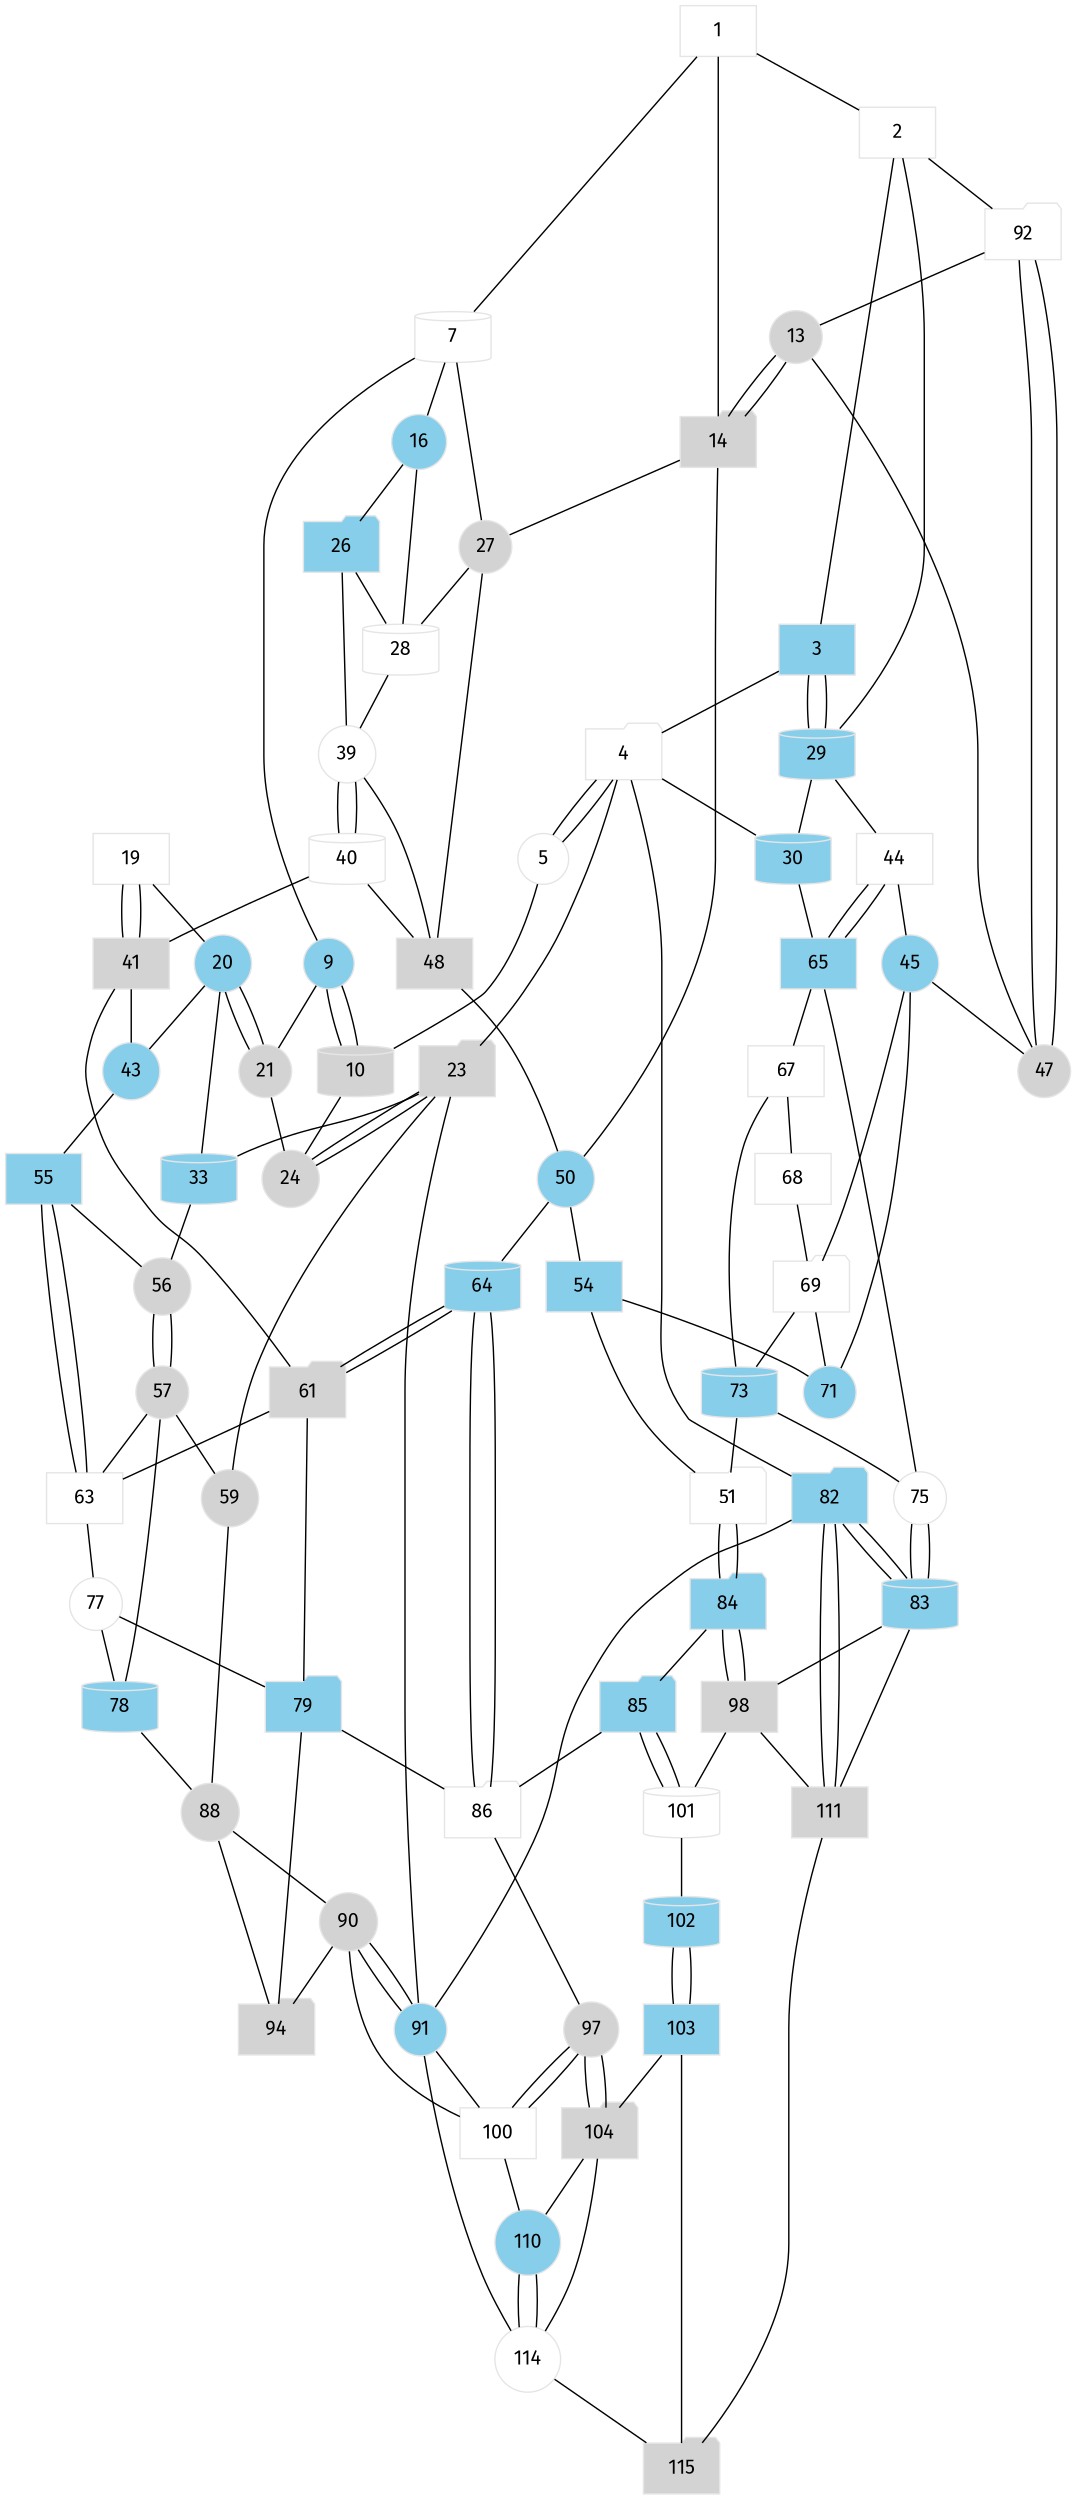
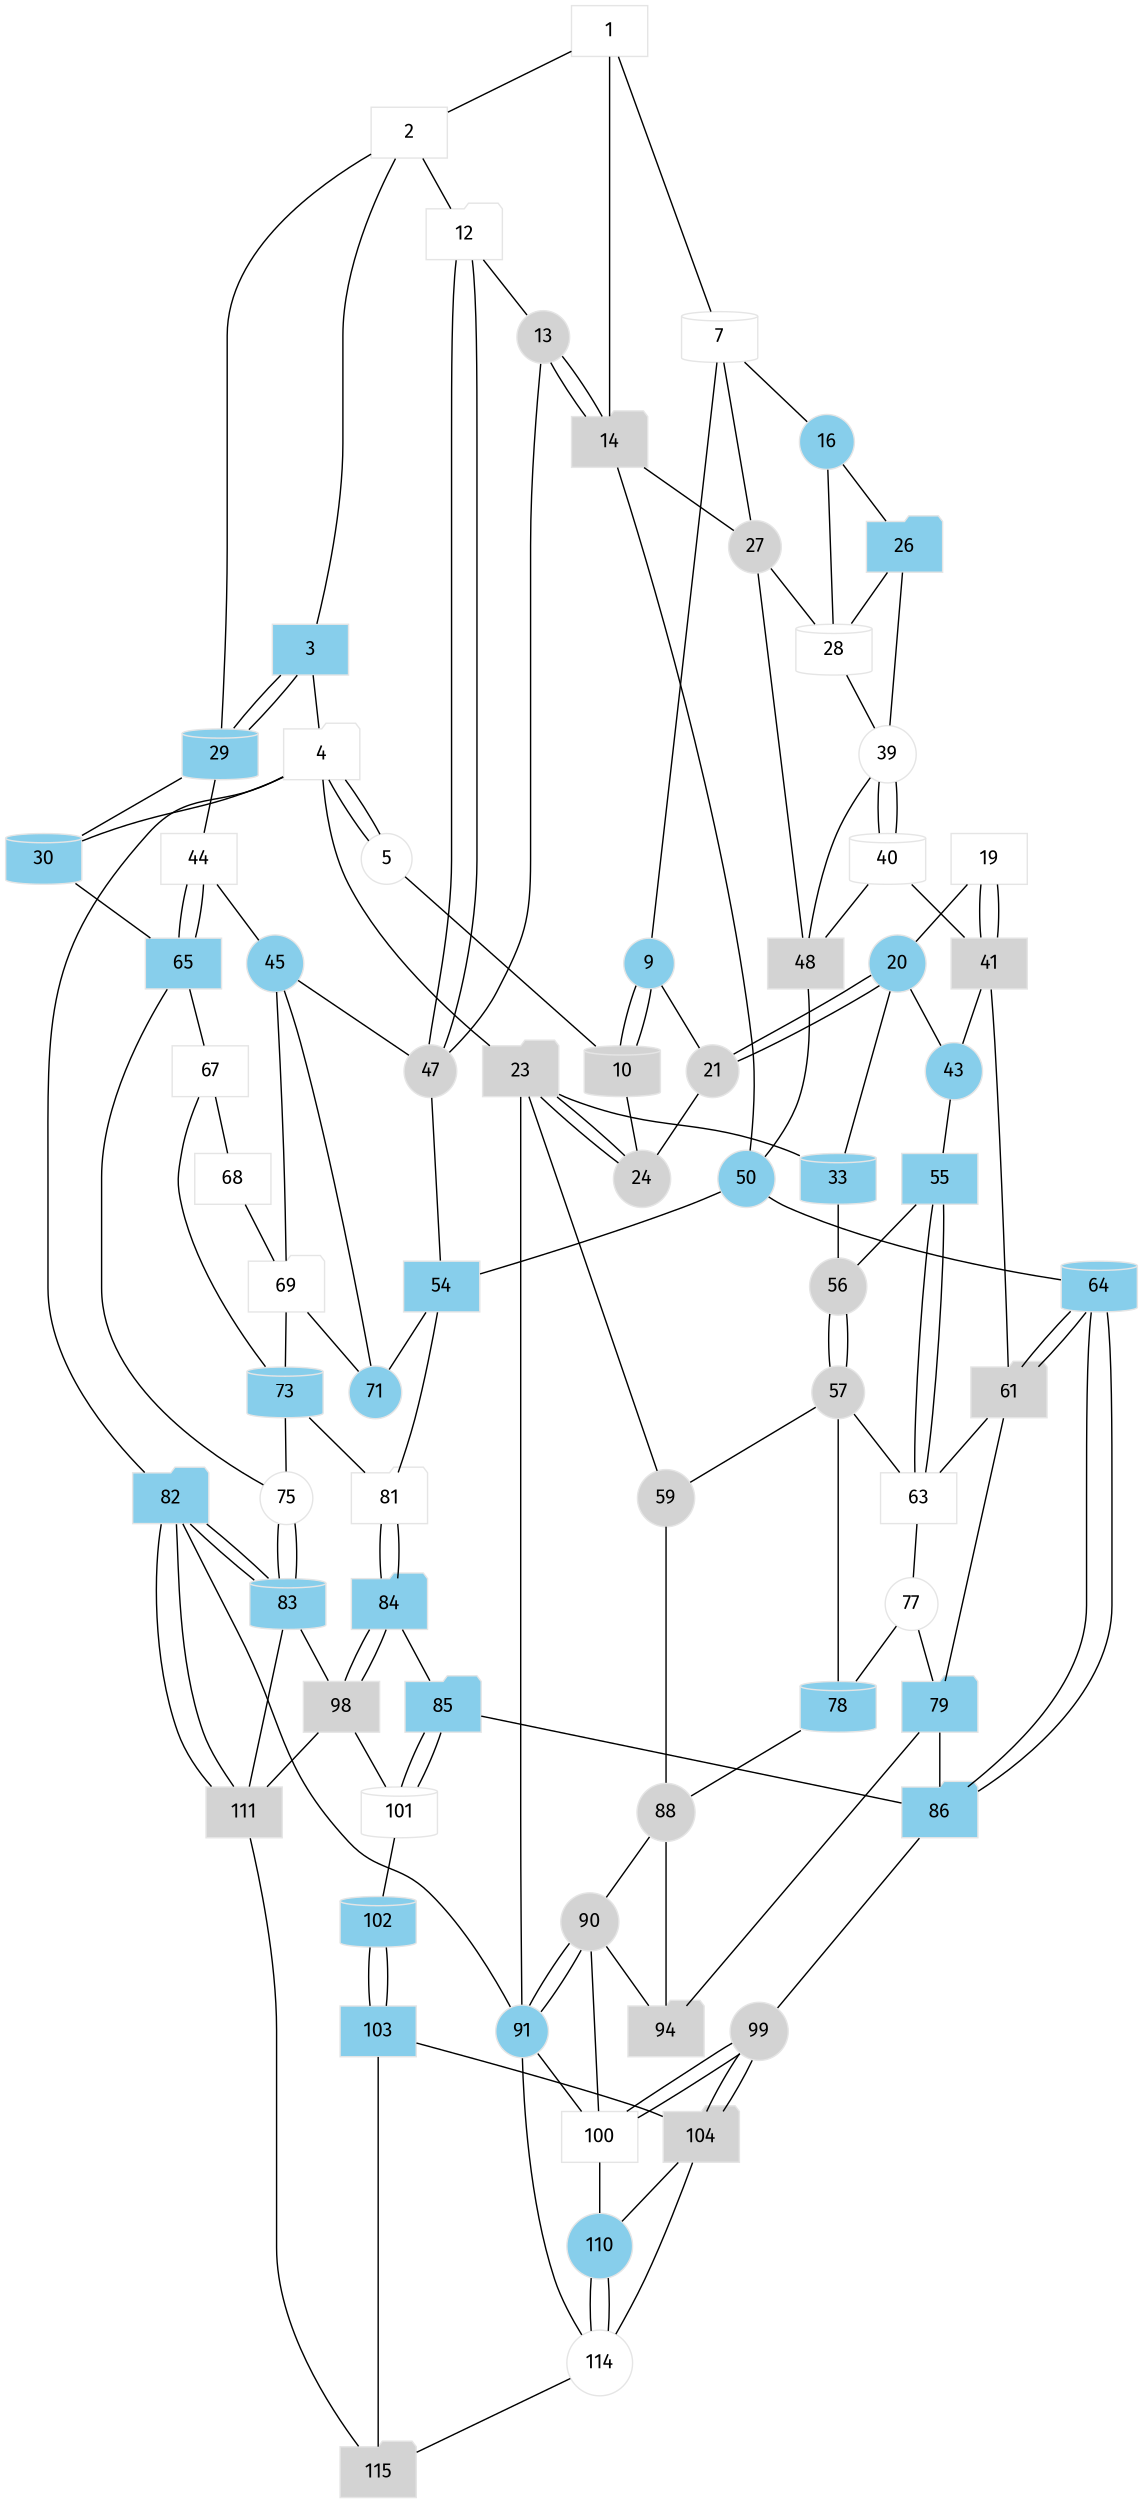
(1023, 234) -> (464, 234)
none -> (436, 1179)
(728, 1498) -> (389, 1498)
(483, 1812) -> (940, 1812)
(591, 2029) -> (759, 2031)
